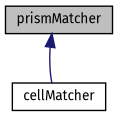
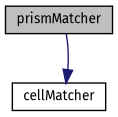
(50, 65) -> (68, 52)
